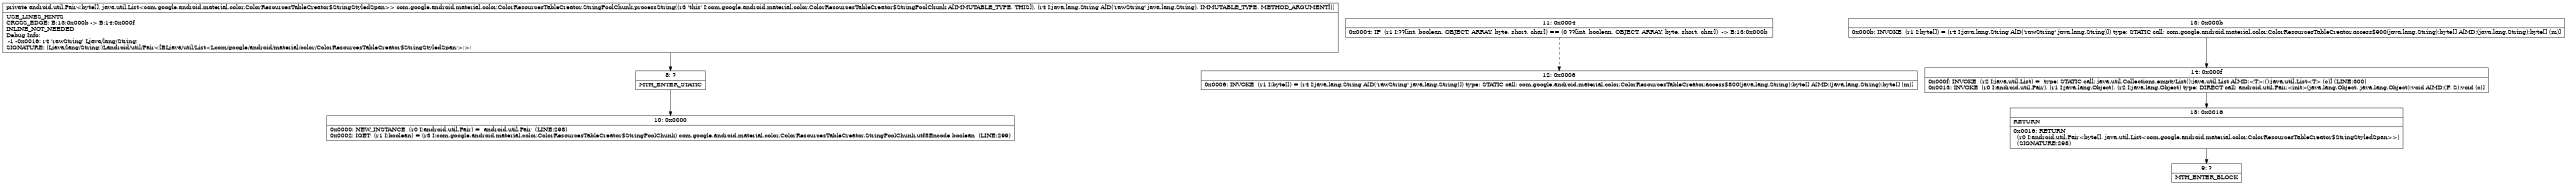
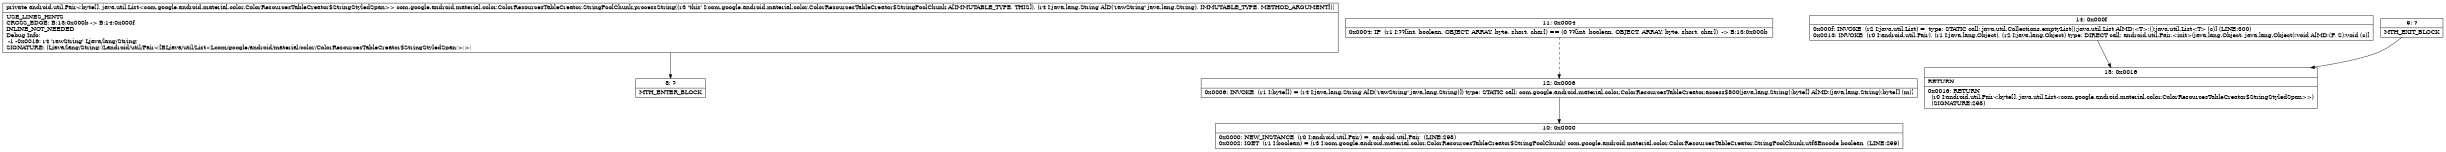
(2207, 28) -> none
(671, 85) -> (671, 93)
(671, 101) -> (1559, 108)
(2207, 154) -> (2360, 58)
(2207, 178) -> (2412, 32)
